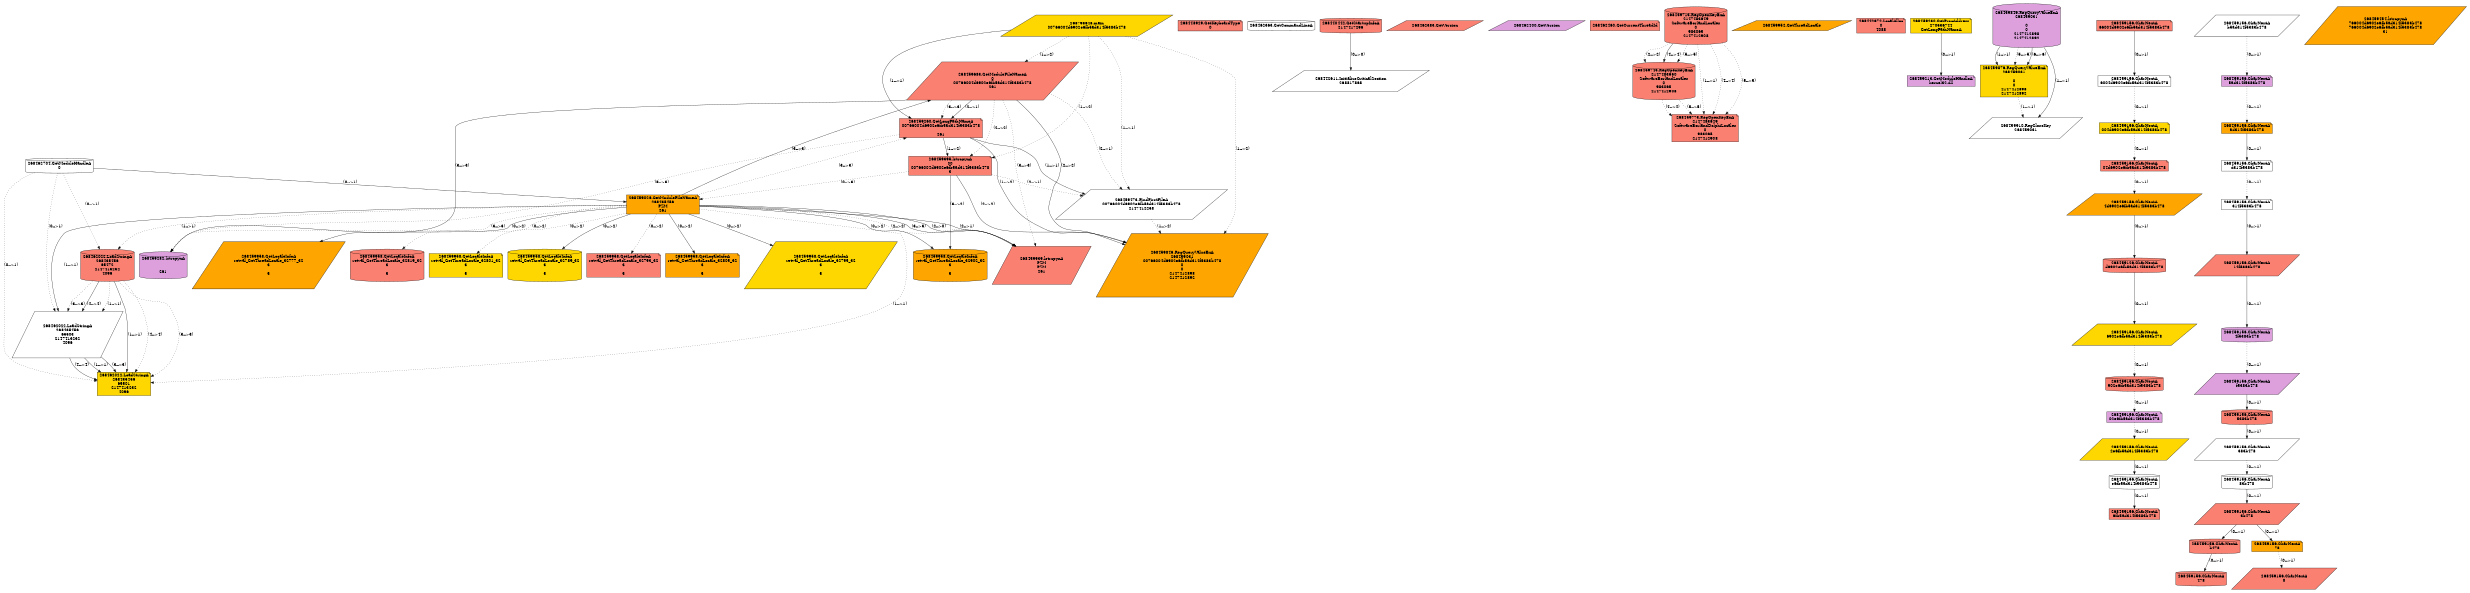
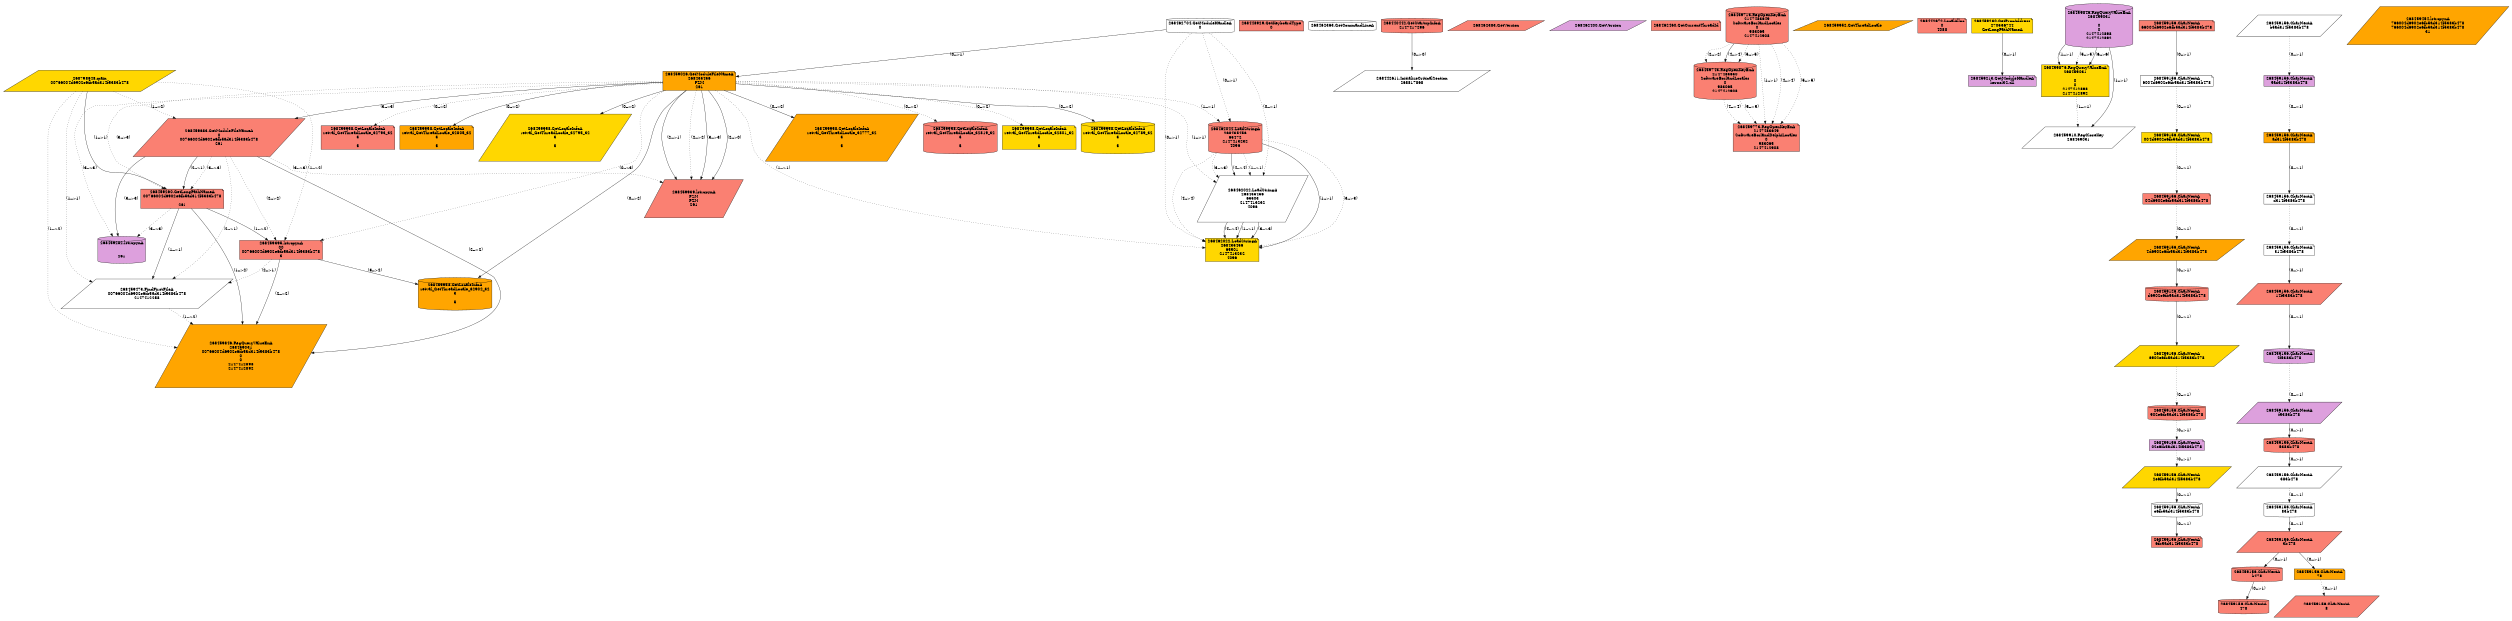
(805, 185) -> (520, 192)
(305, 212) -> (1092, 95)
